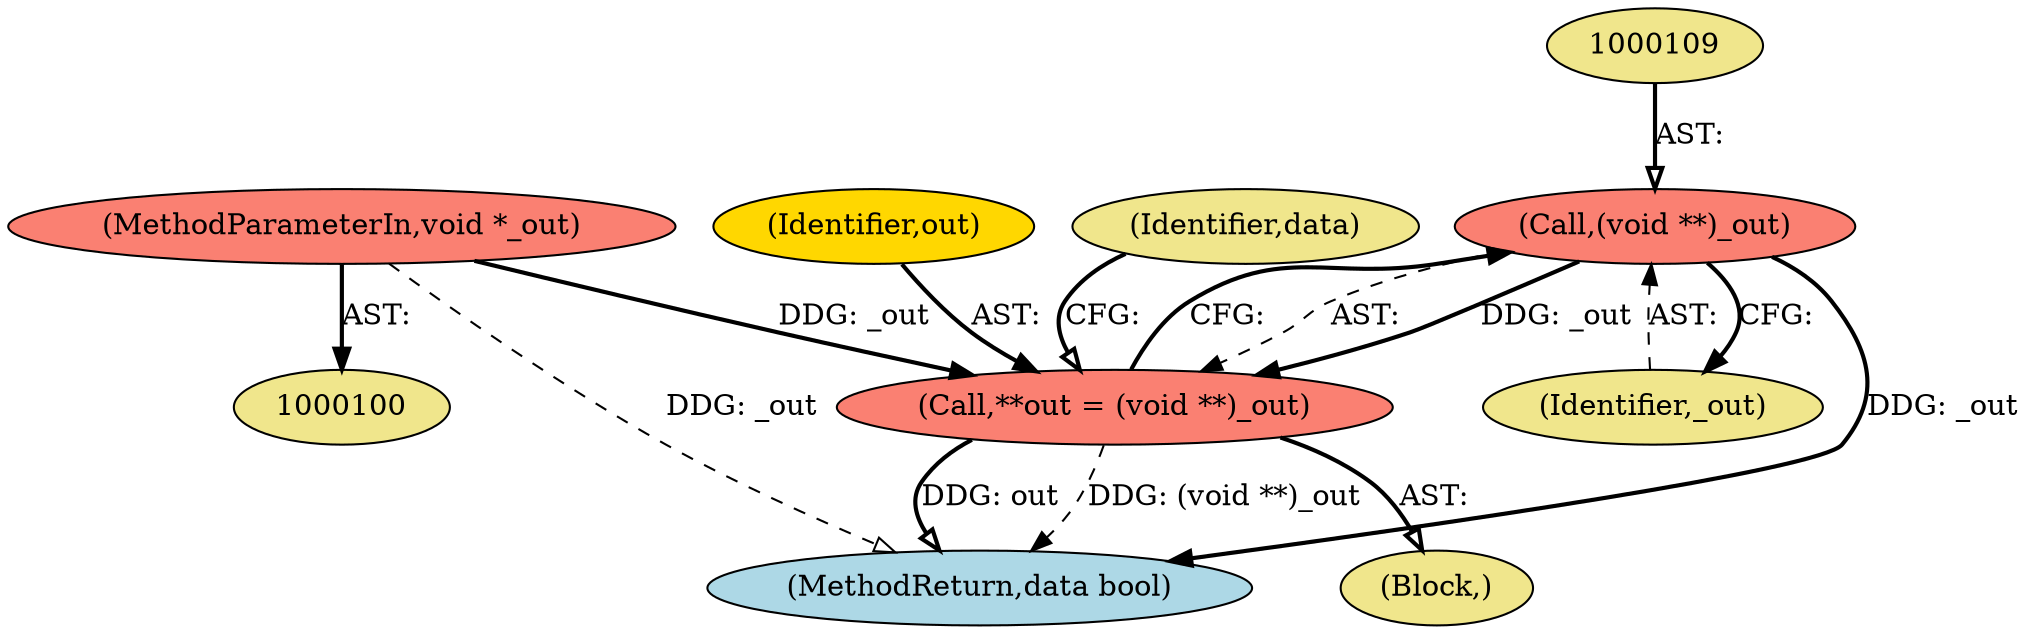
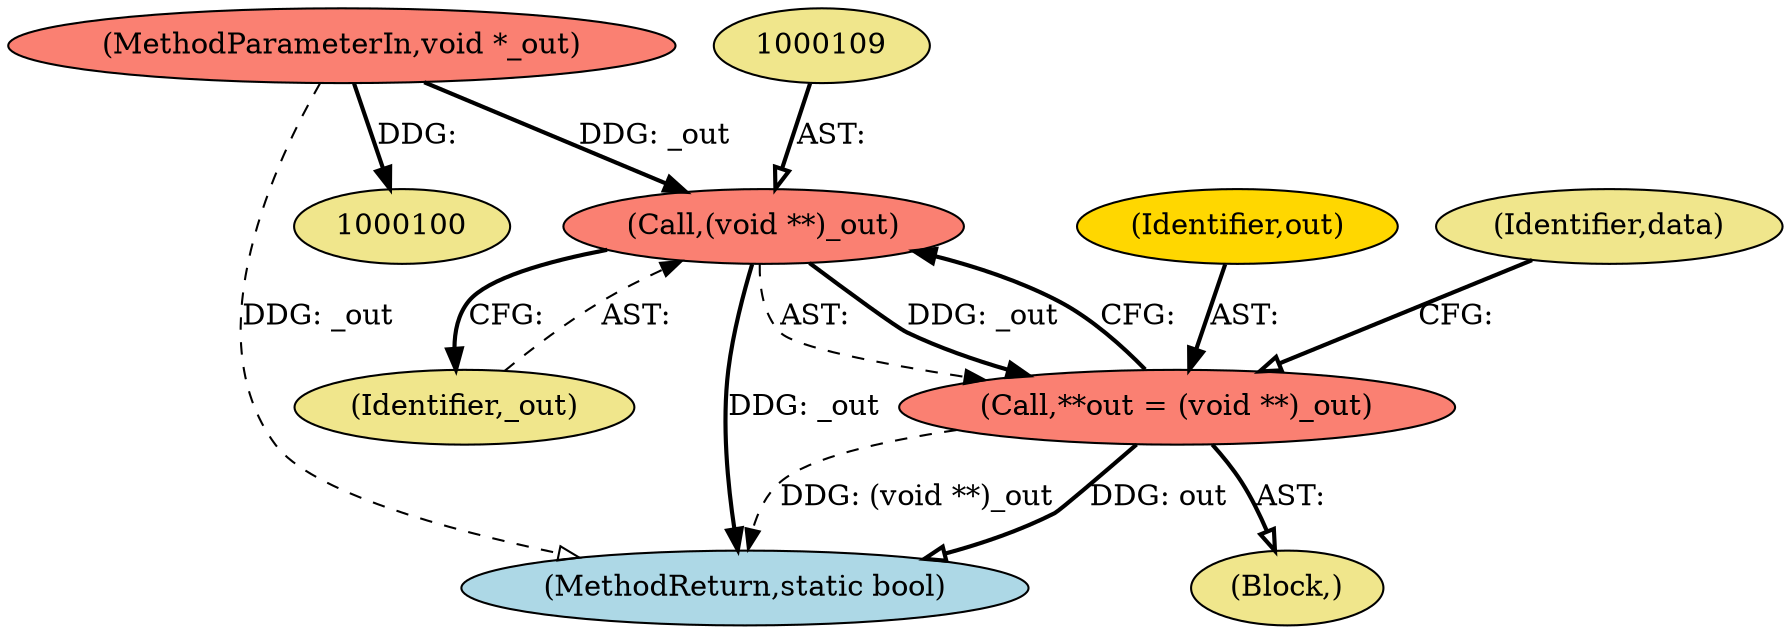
(381, 317) -> (422, 136)
(713, 317) -> (545, 133)
(980, 588) -> (745, 588)
